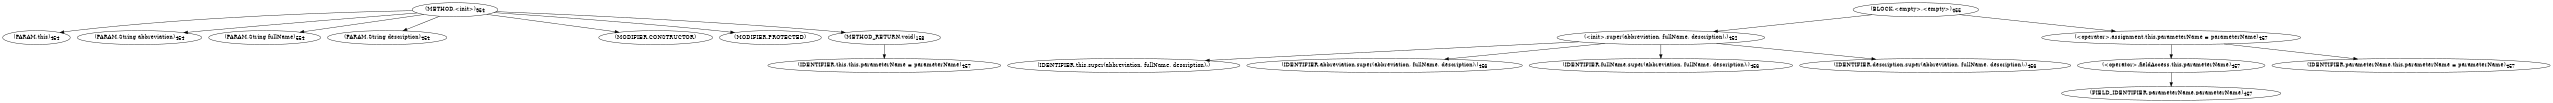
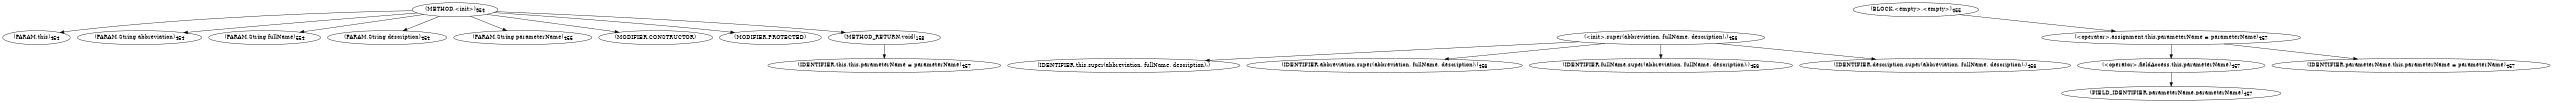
(1795, 23) -> none
(1733, 37) -> (1733, 37)
none -> (523, 38)
